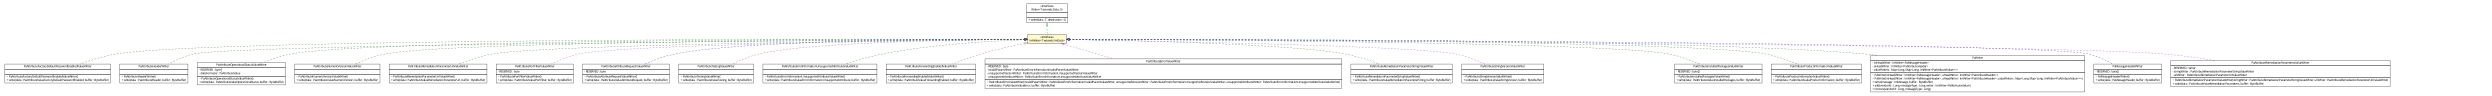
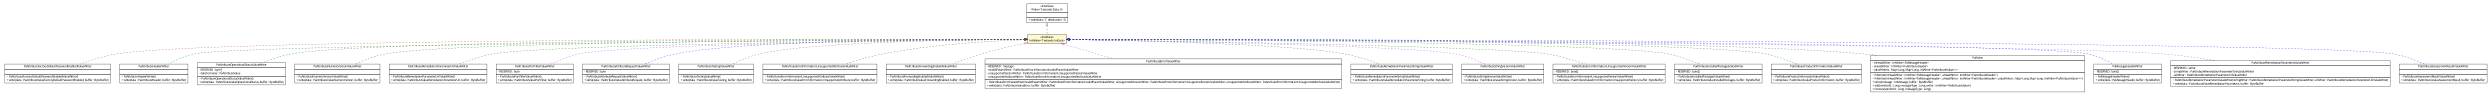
(552, 41) -> (552, 41)
(998, 66) -> (1000, 66)
none -> (1609, 74)
none -> (2443, 74)
